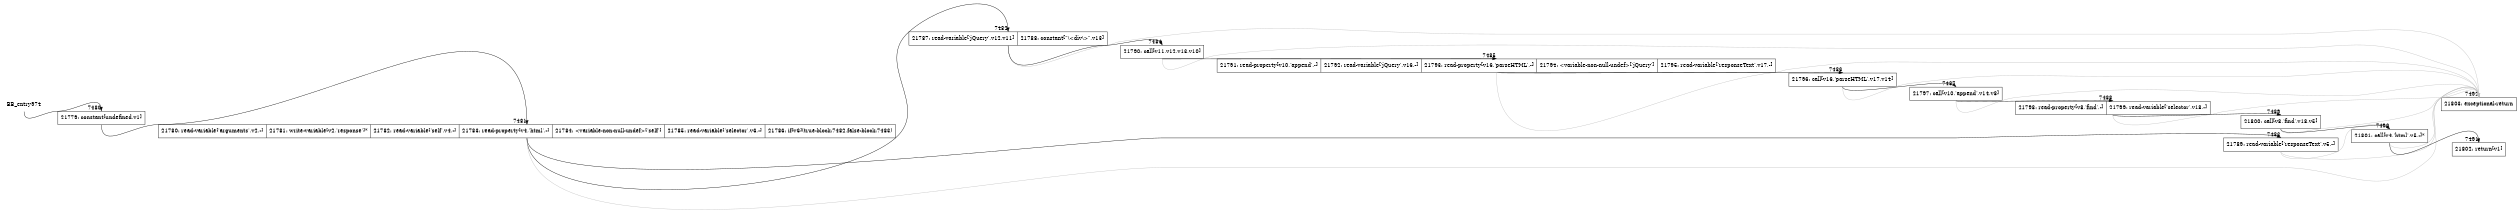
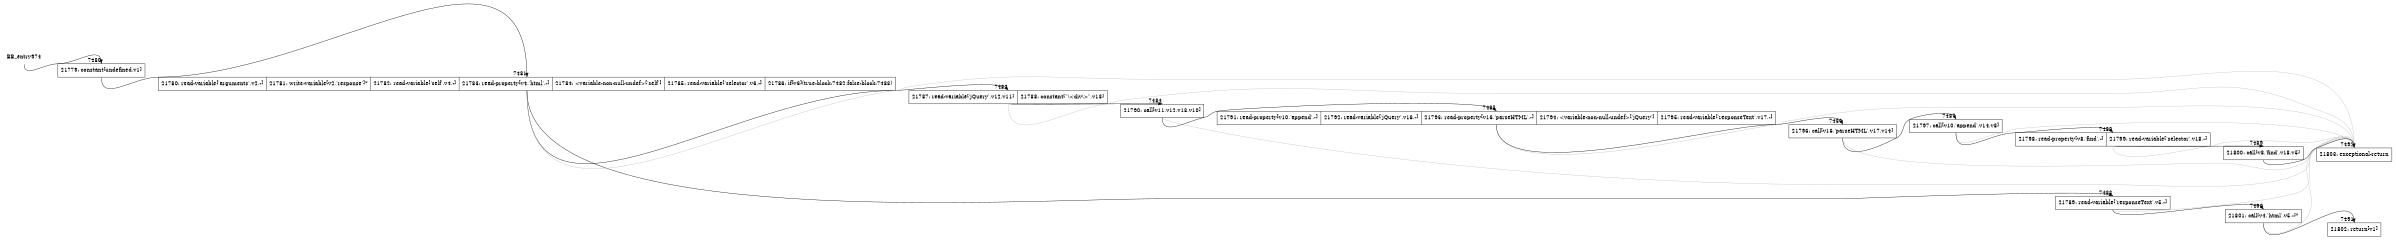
(2383, 121) -> (2304, 159)
(2333, 129) -> none
(2339, 151) -> (2160, 213)
